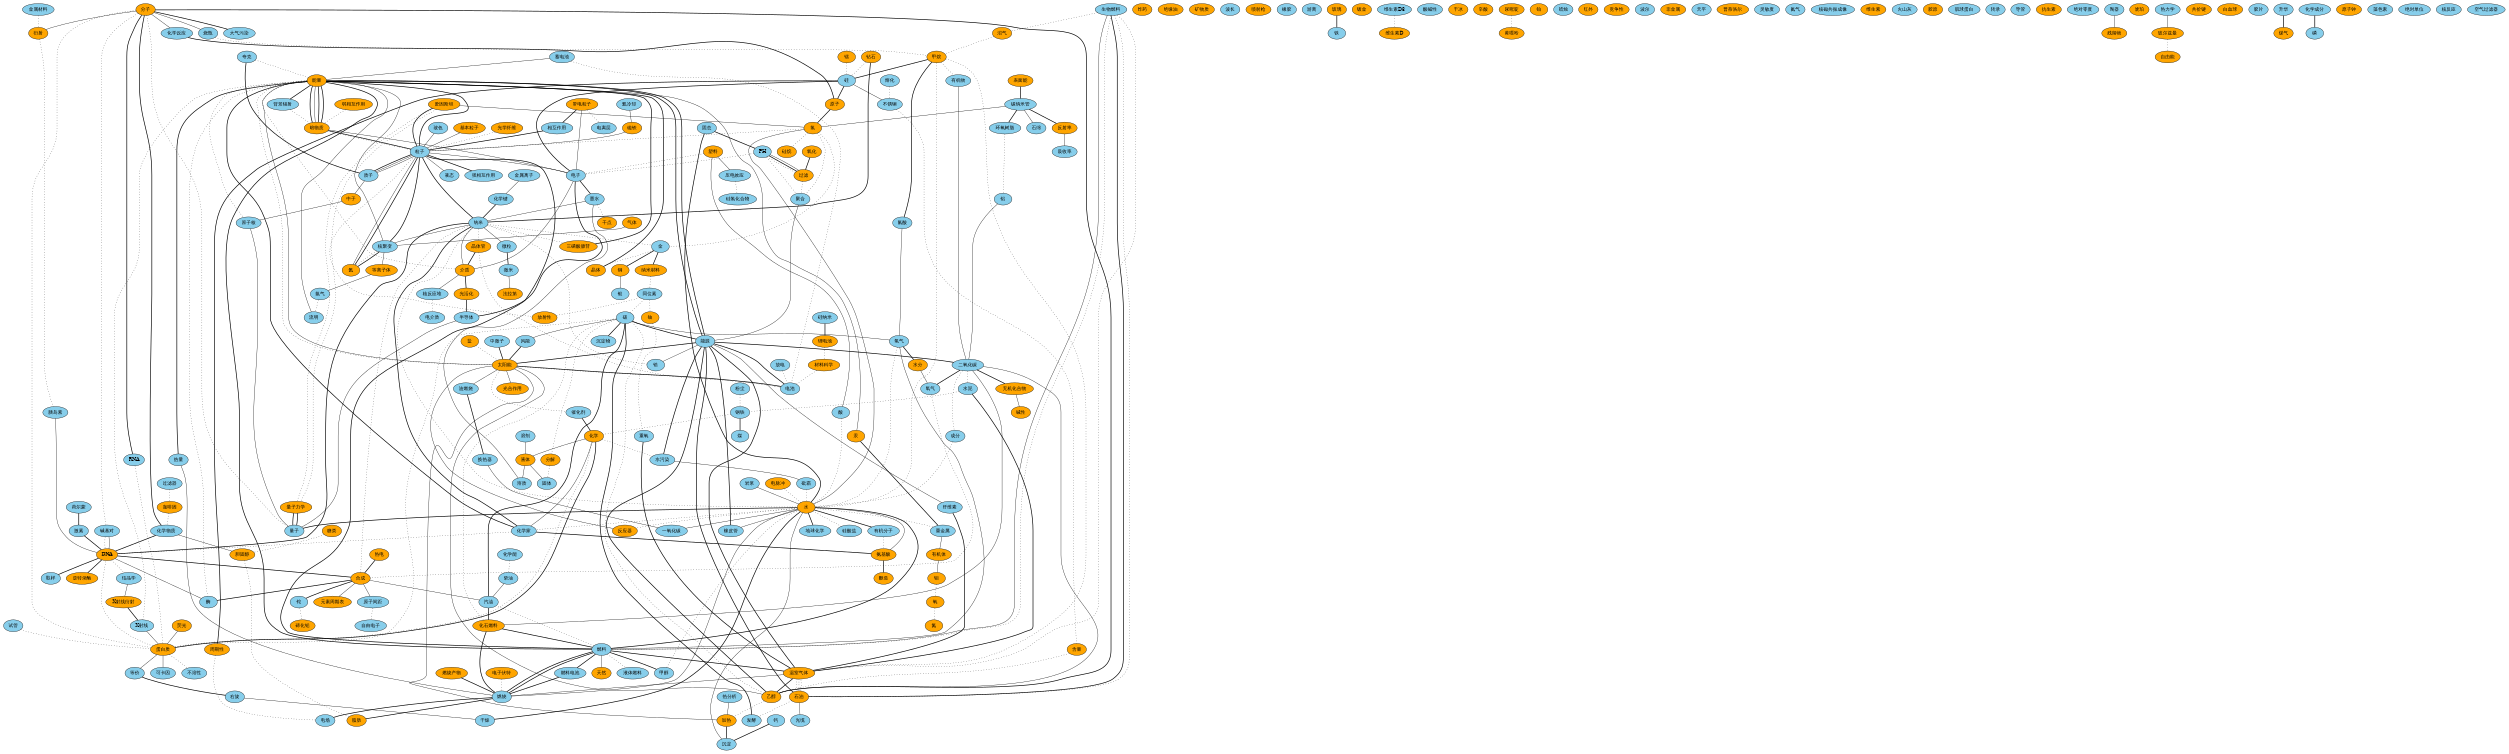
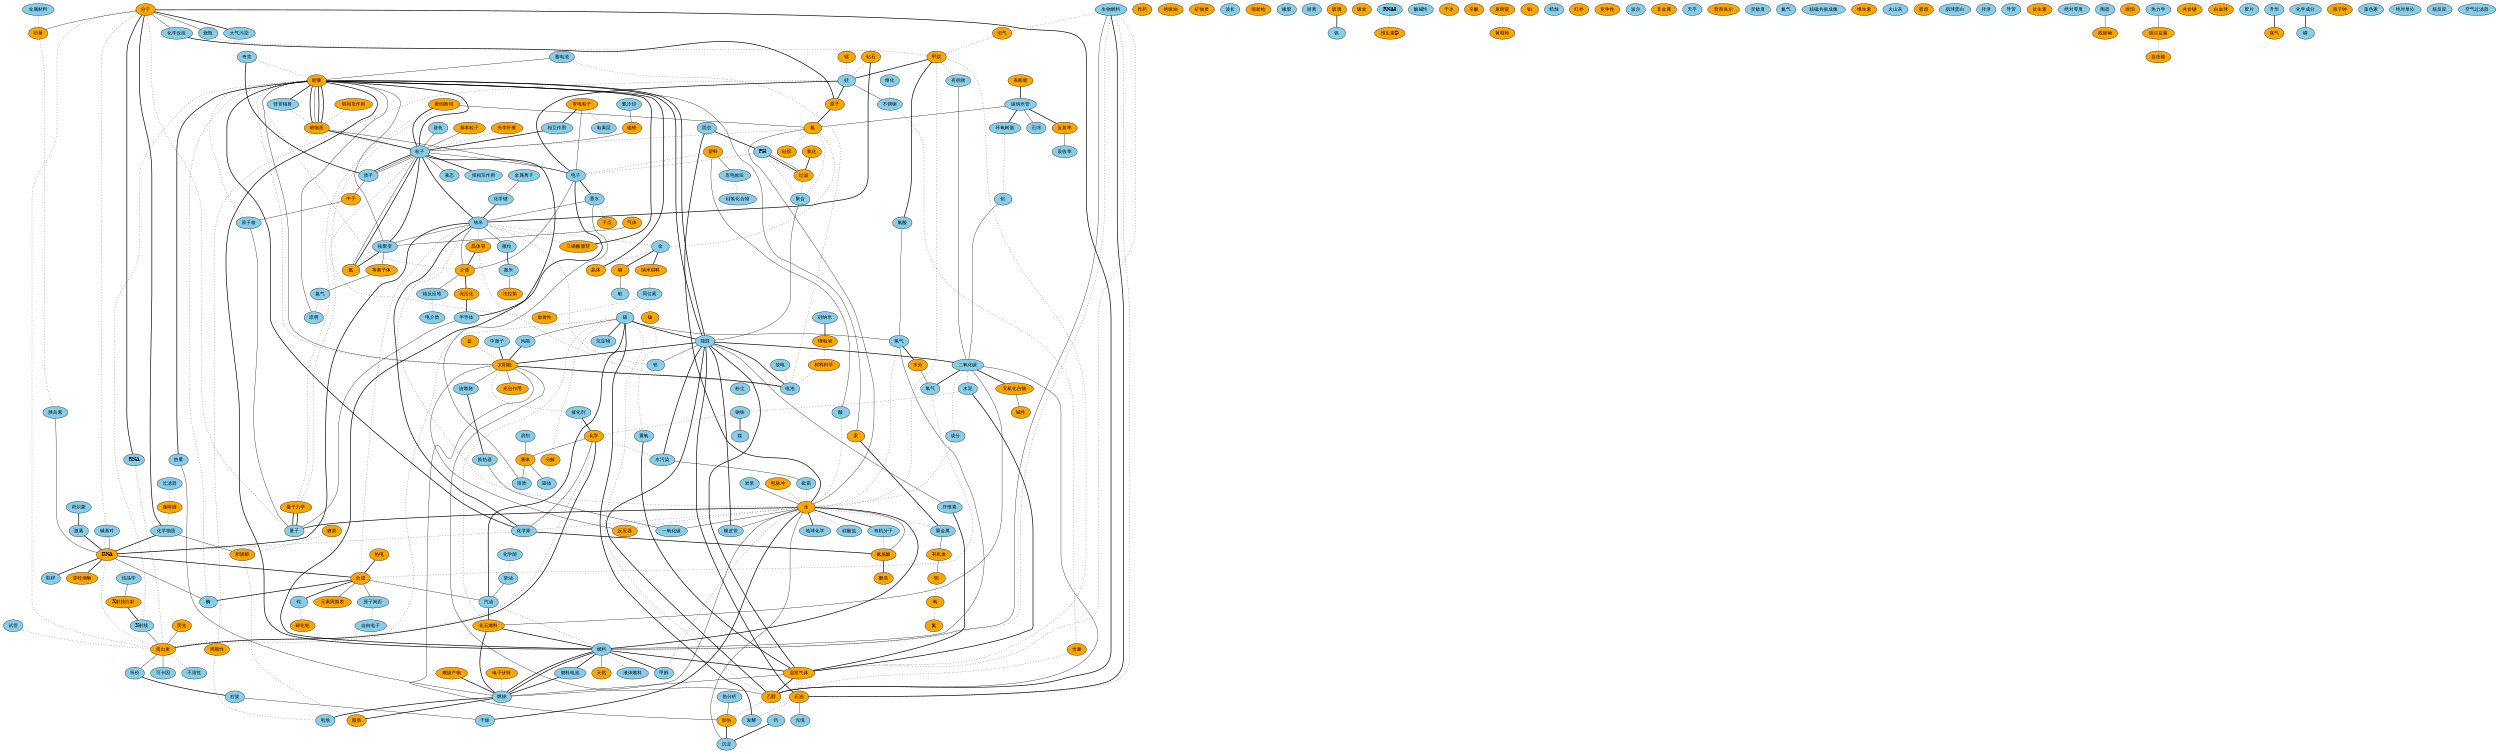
(1394, 10) -> (1390, 10)
(305, 146) -> (305, 146)
